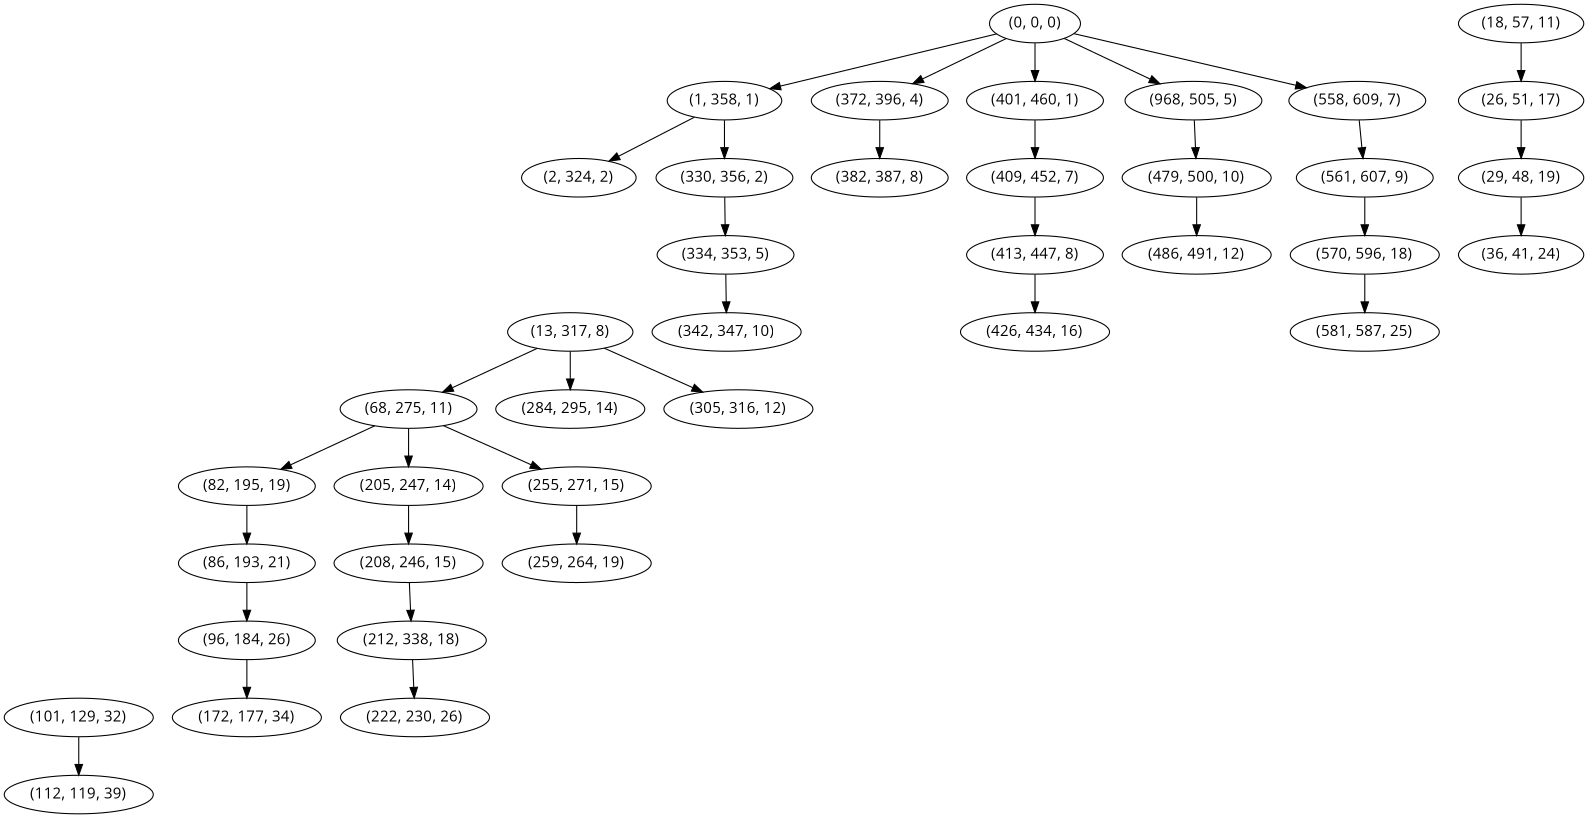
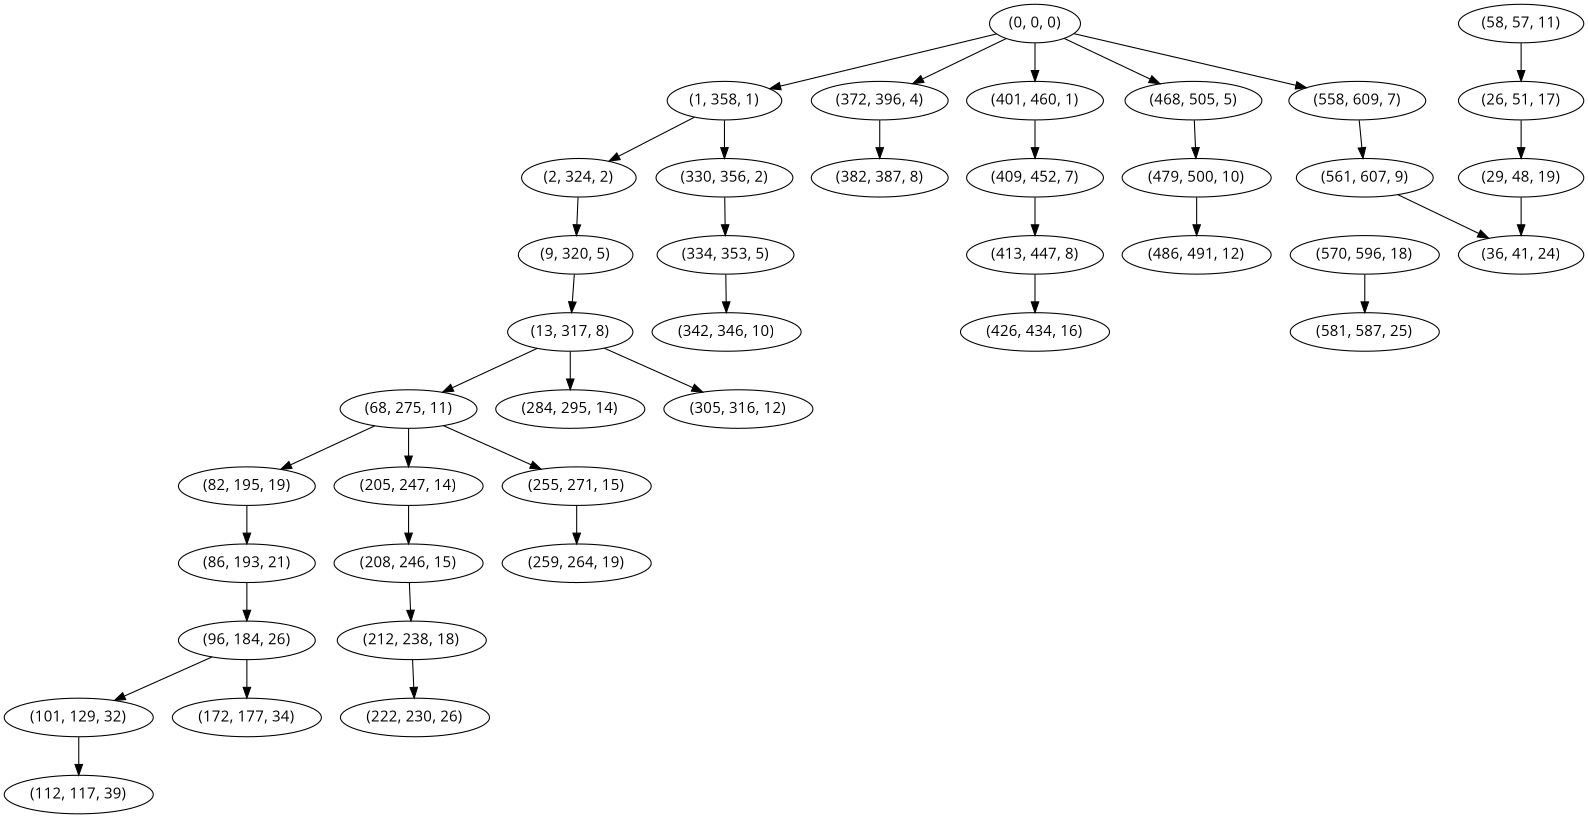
(1521, 24) -> (1521, 24)
(1193, 101) -> (1193, 101)
(1365, 211) -> (1438, 214)
none -> (576, 255)
(727, 332) -> (727, 332)
(412, 640) -> (412, 640)
none -> (168, 677)
(79, 795) -> (79, 795)
